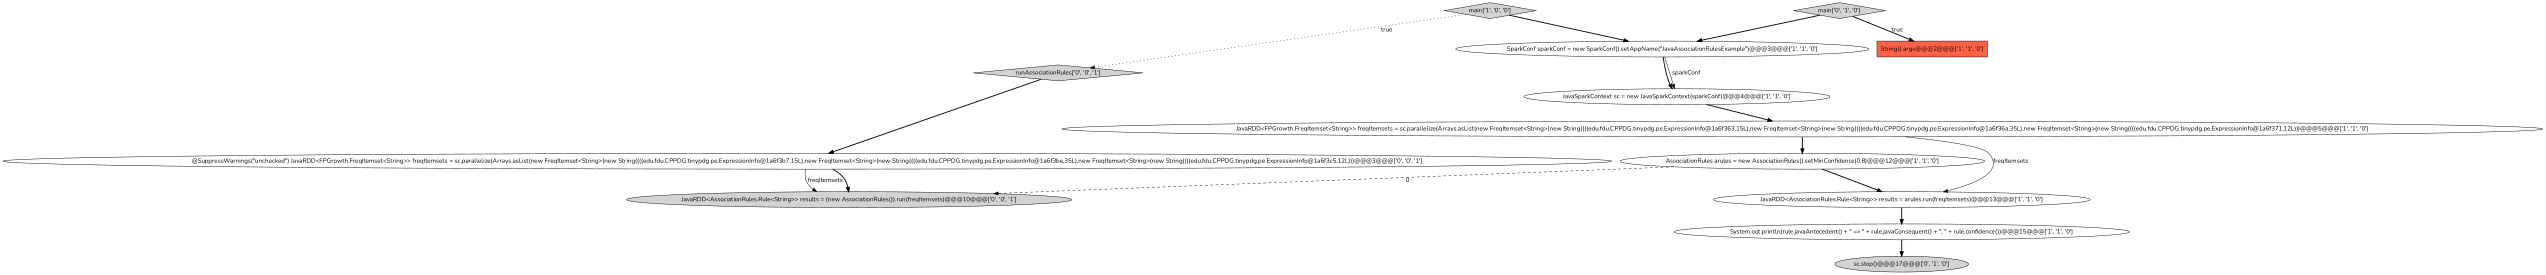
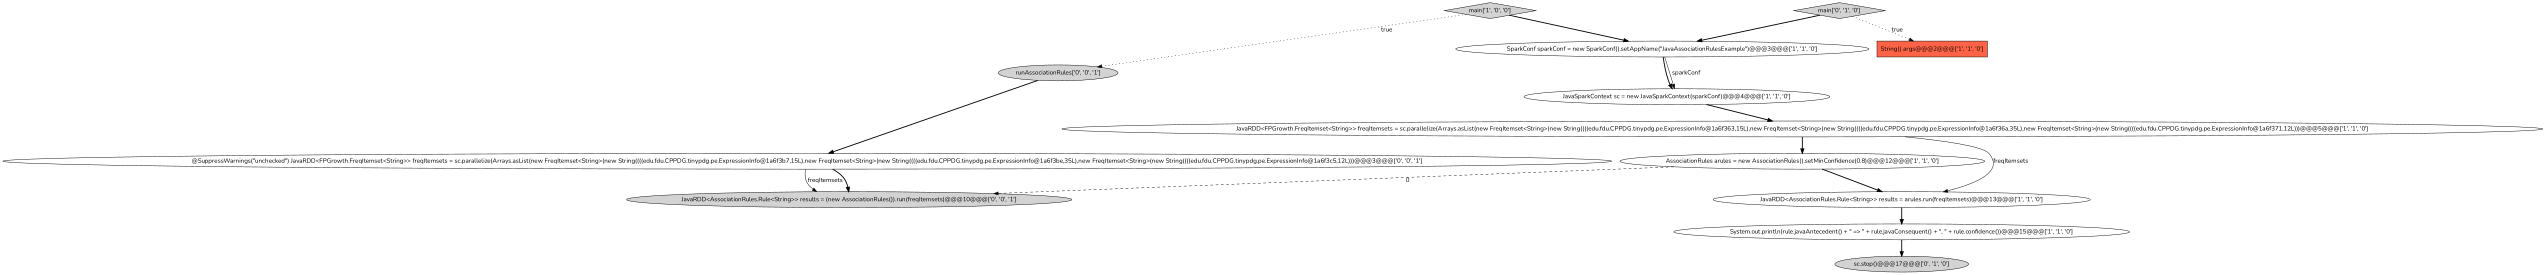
(1881, 28) -> (1881, 28)
(1058, 73) -> (1058, 73)
